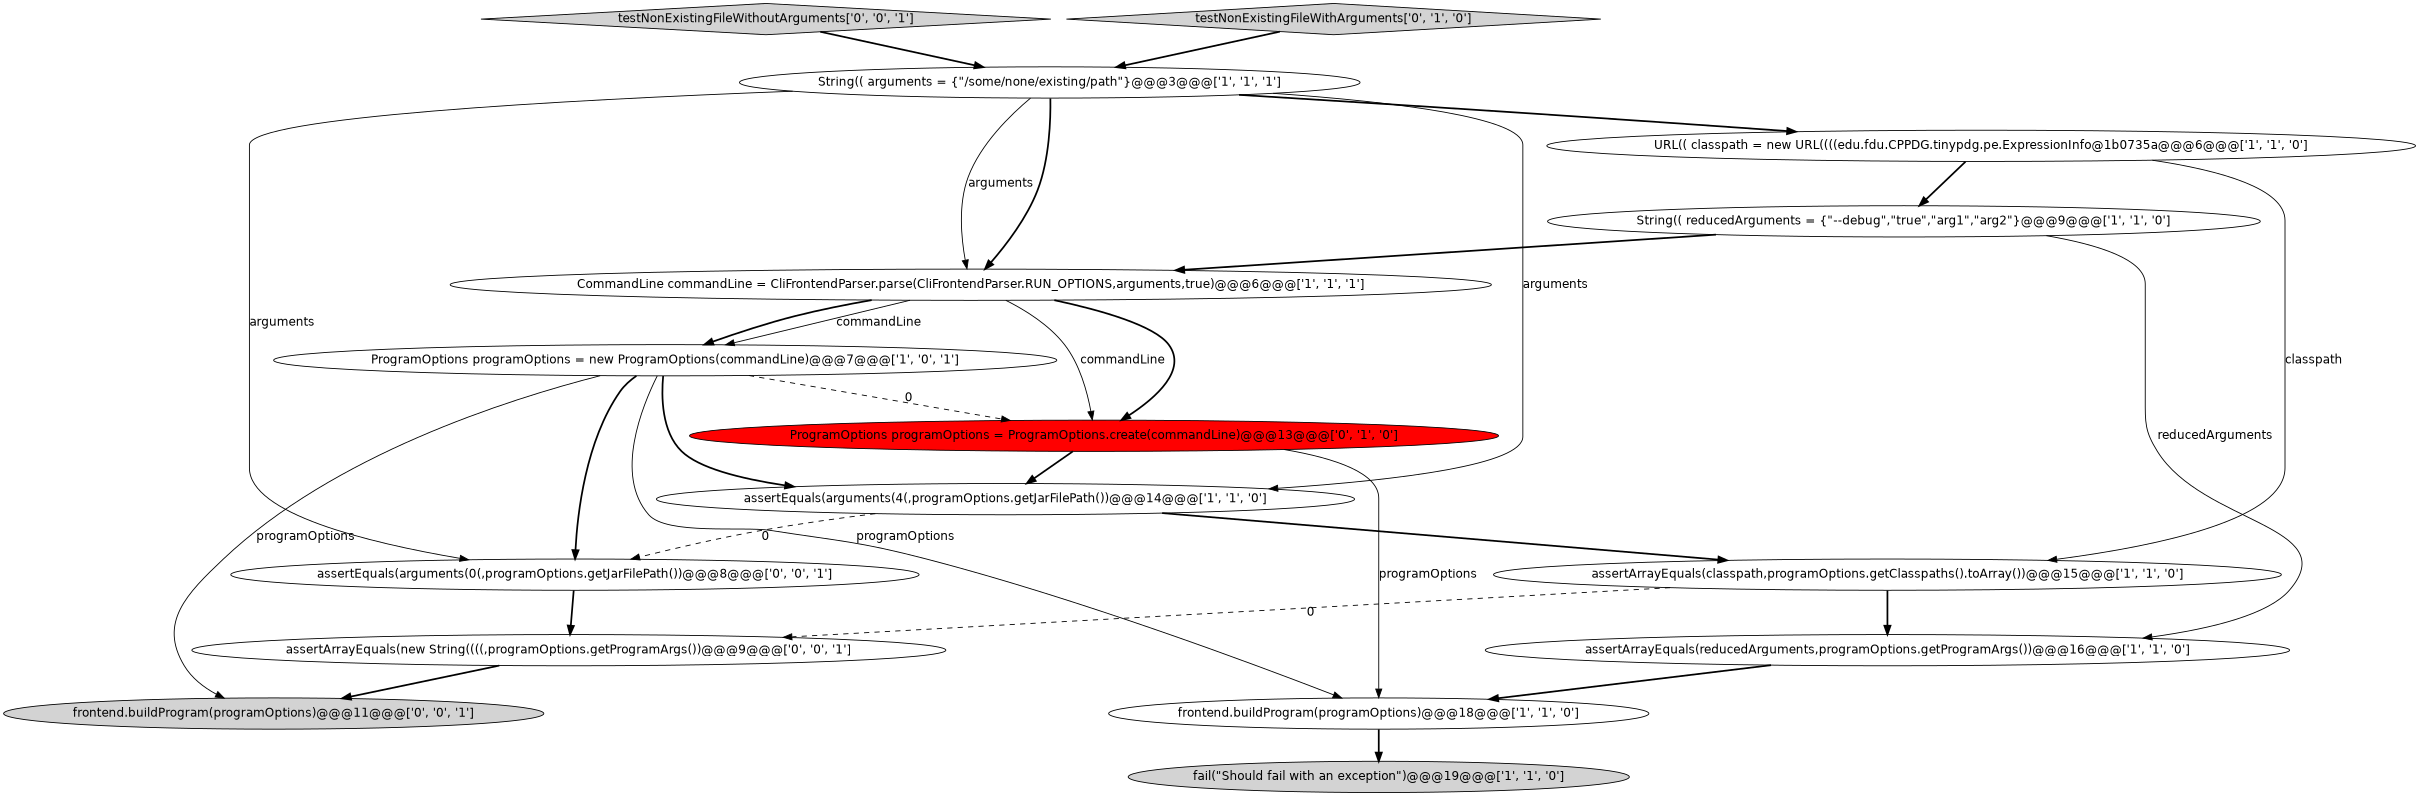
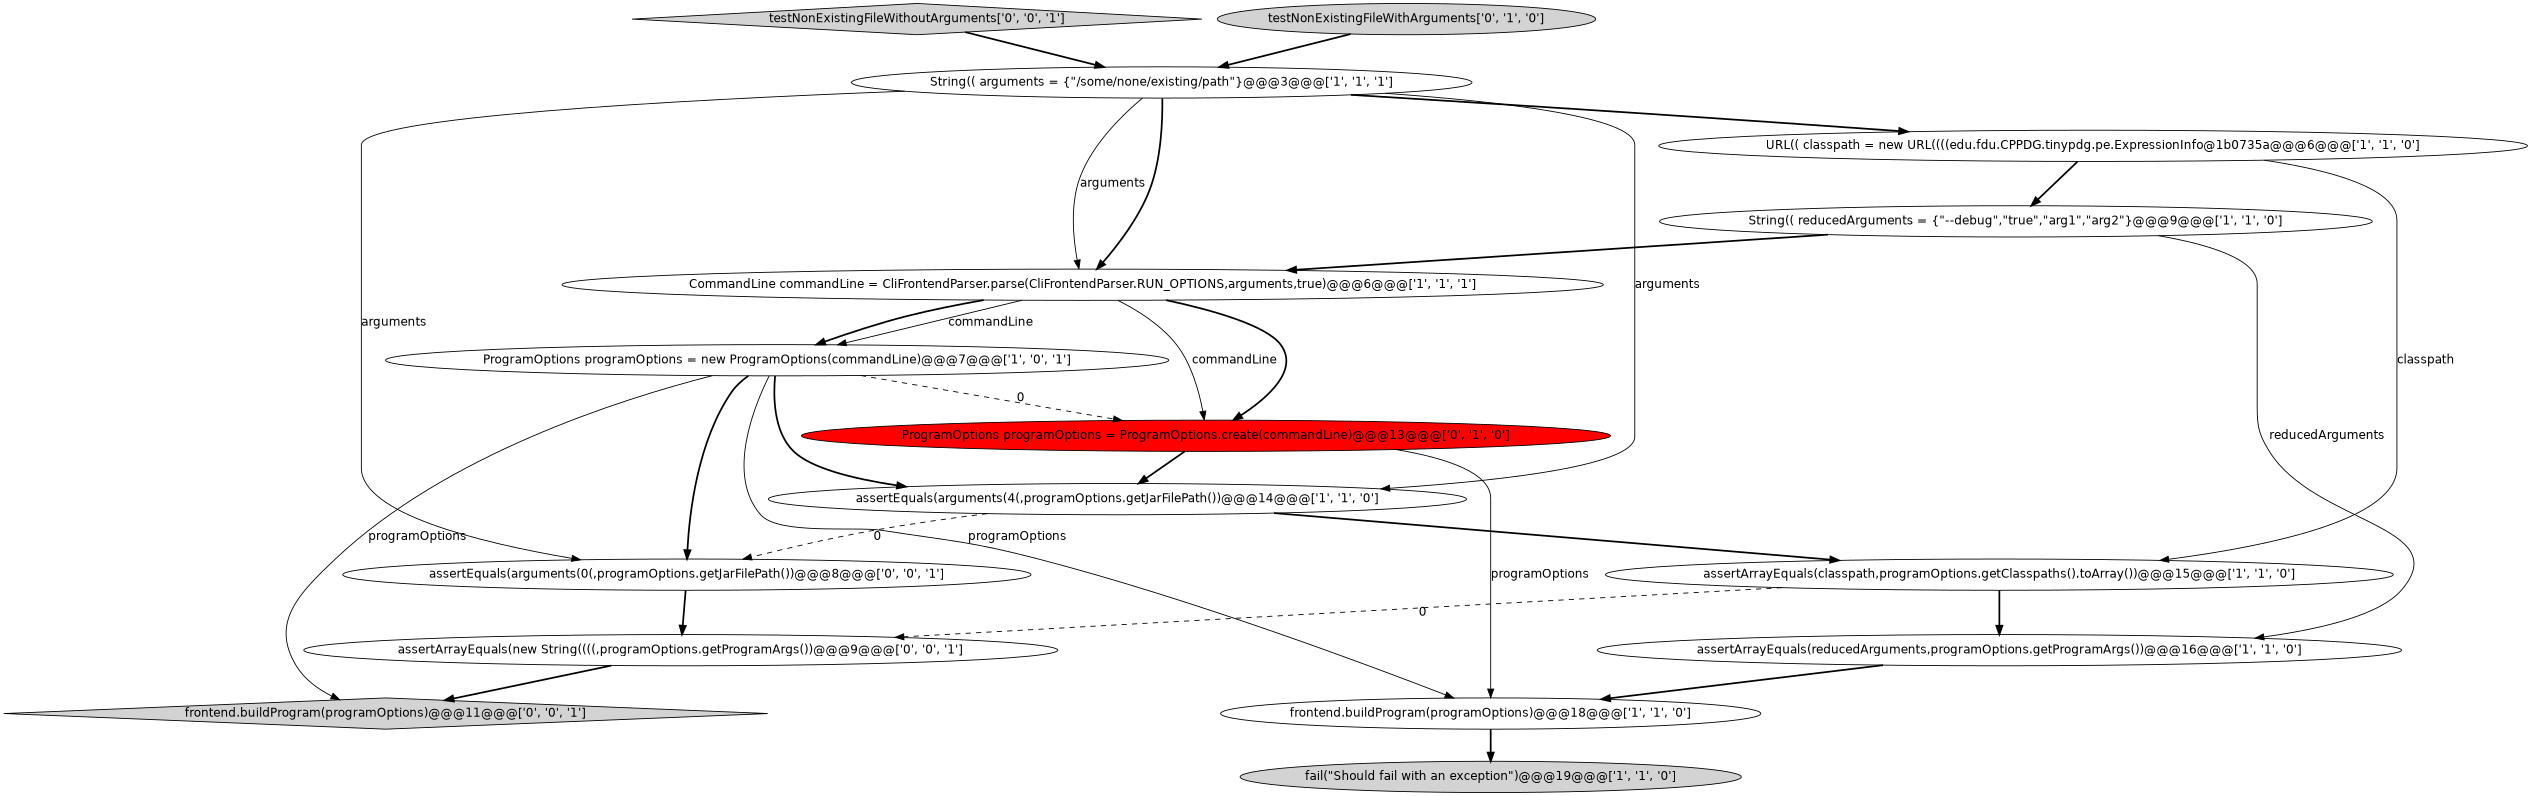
(1334, 19) -> (1407, 19)
(274, 714) -> (386, 714)
